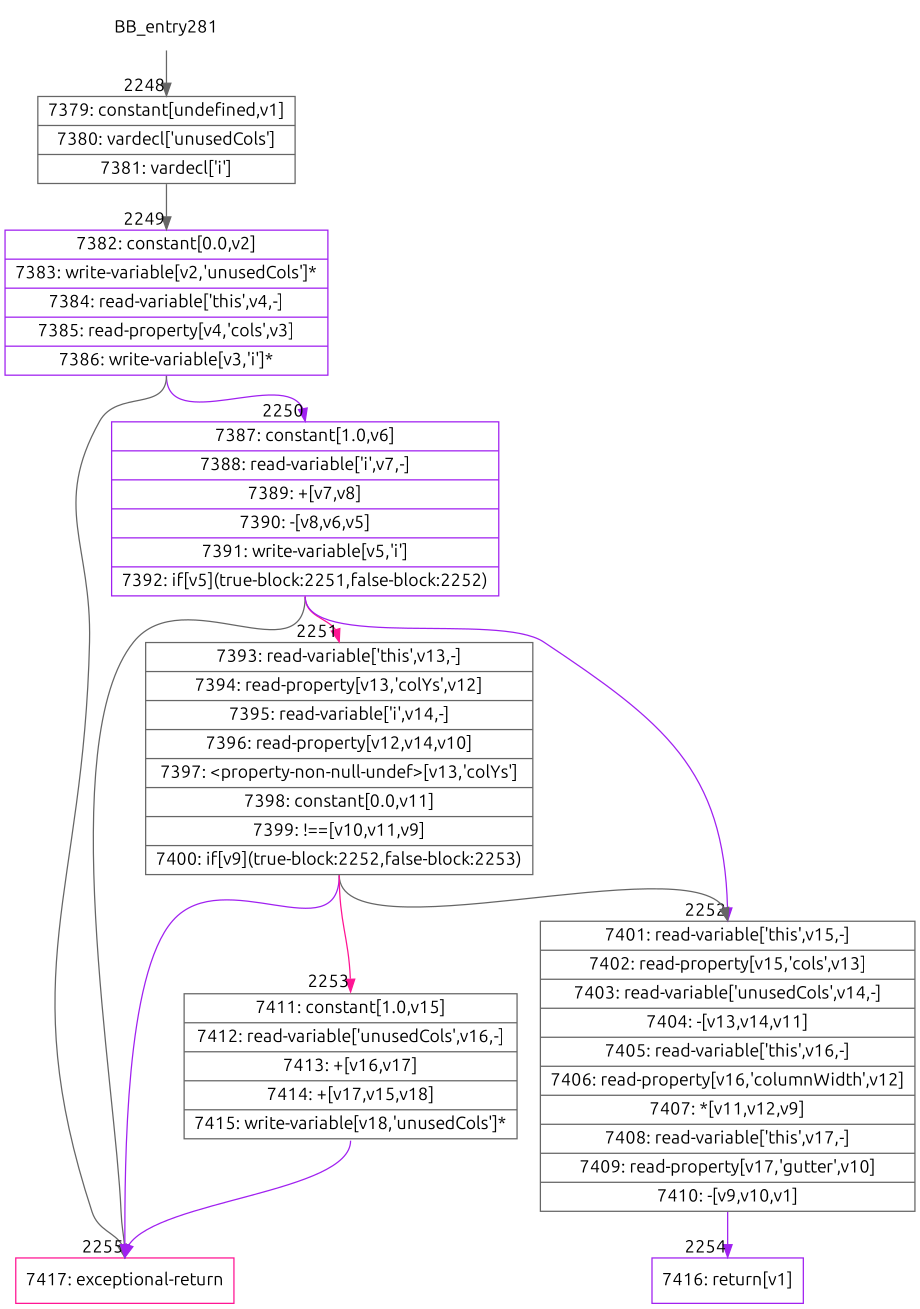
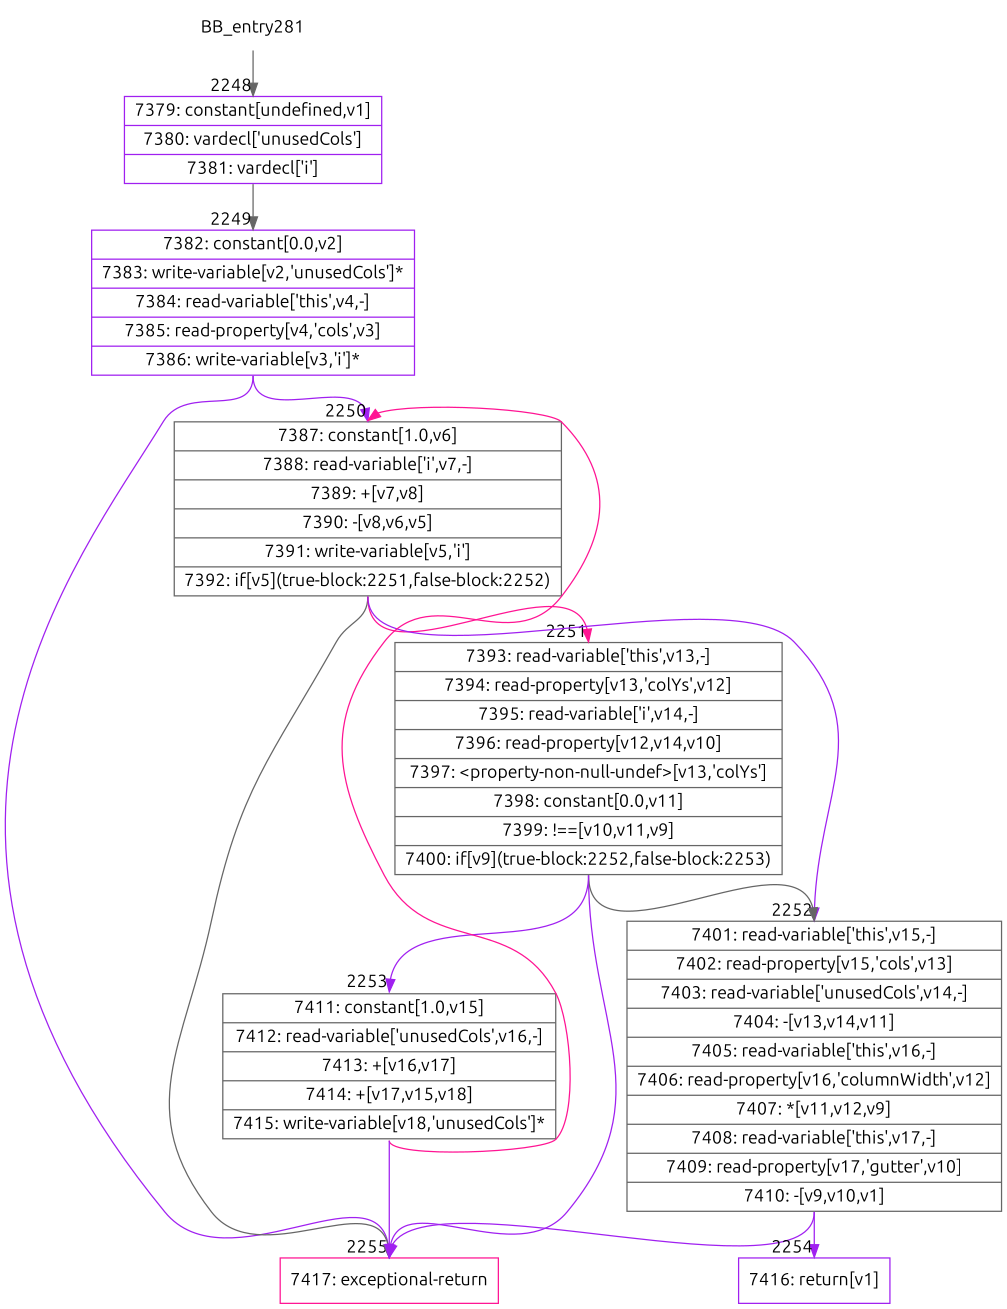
(166, 140) -> (253, 140)
(305, 509) -> (368, 509)
none -> (343, 739)
(77, 796) -> (13, 885)
(344, 927) -> (495, 933)
none -> (608, 1235)
